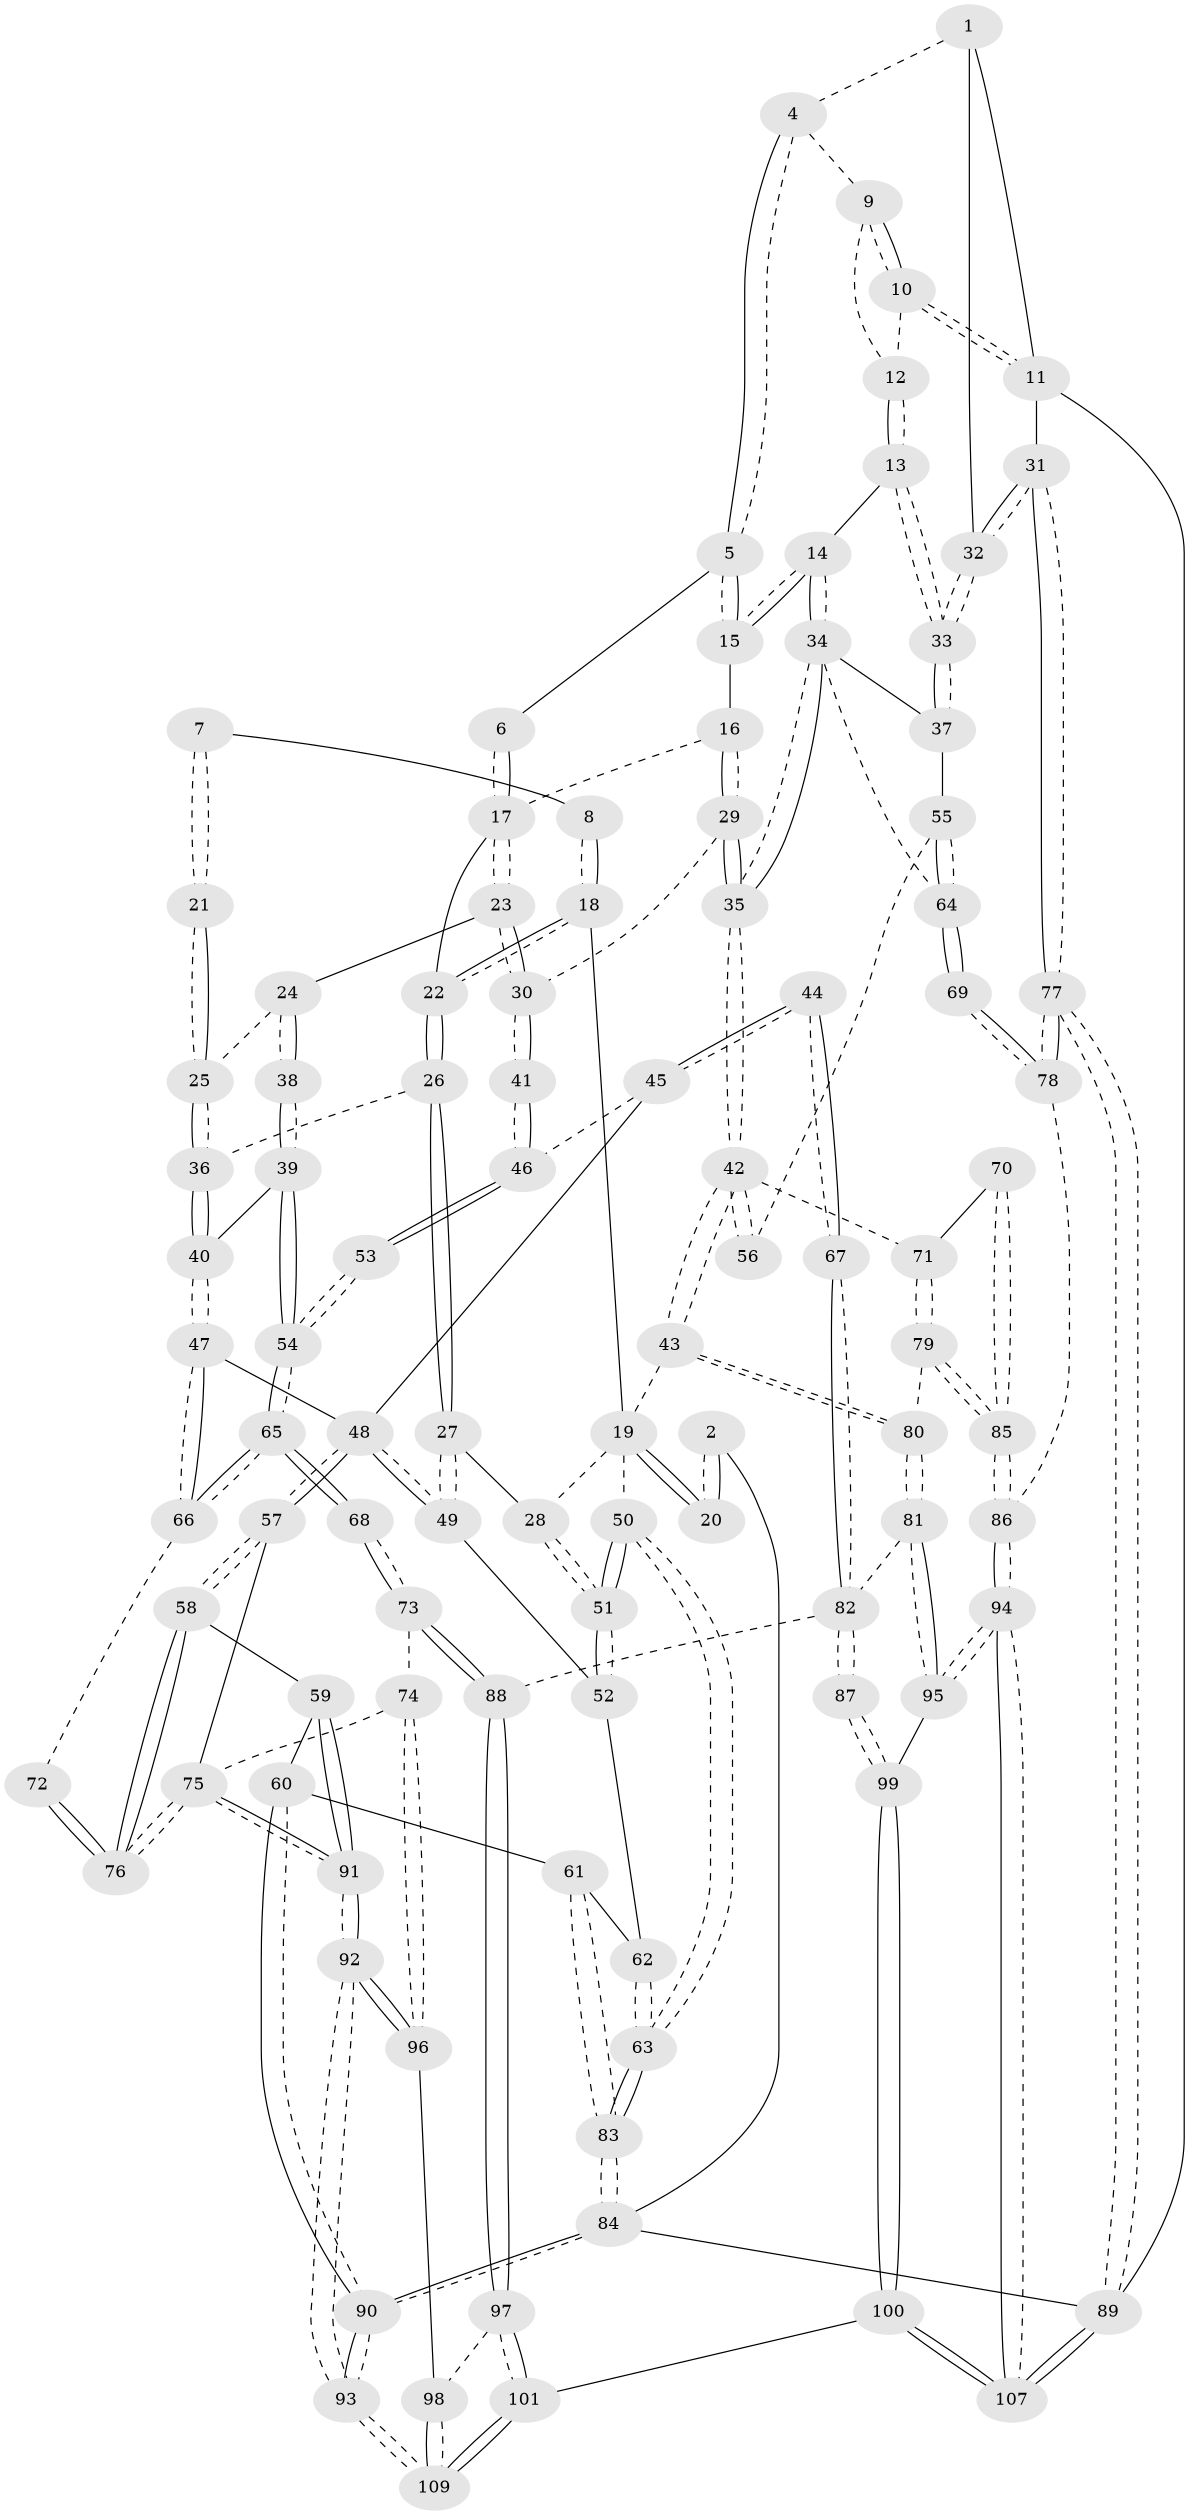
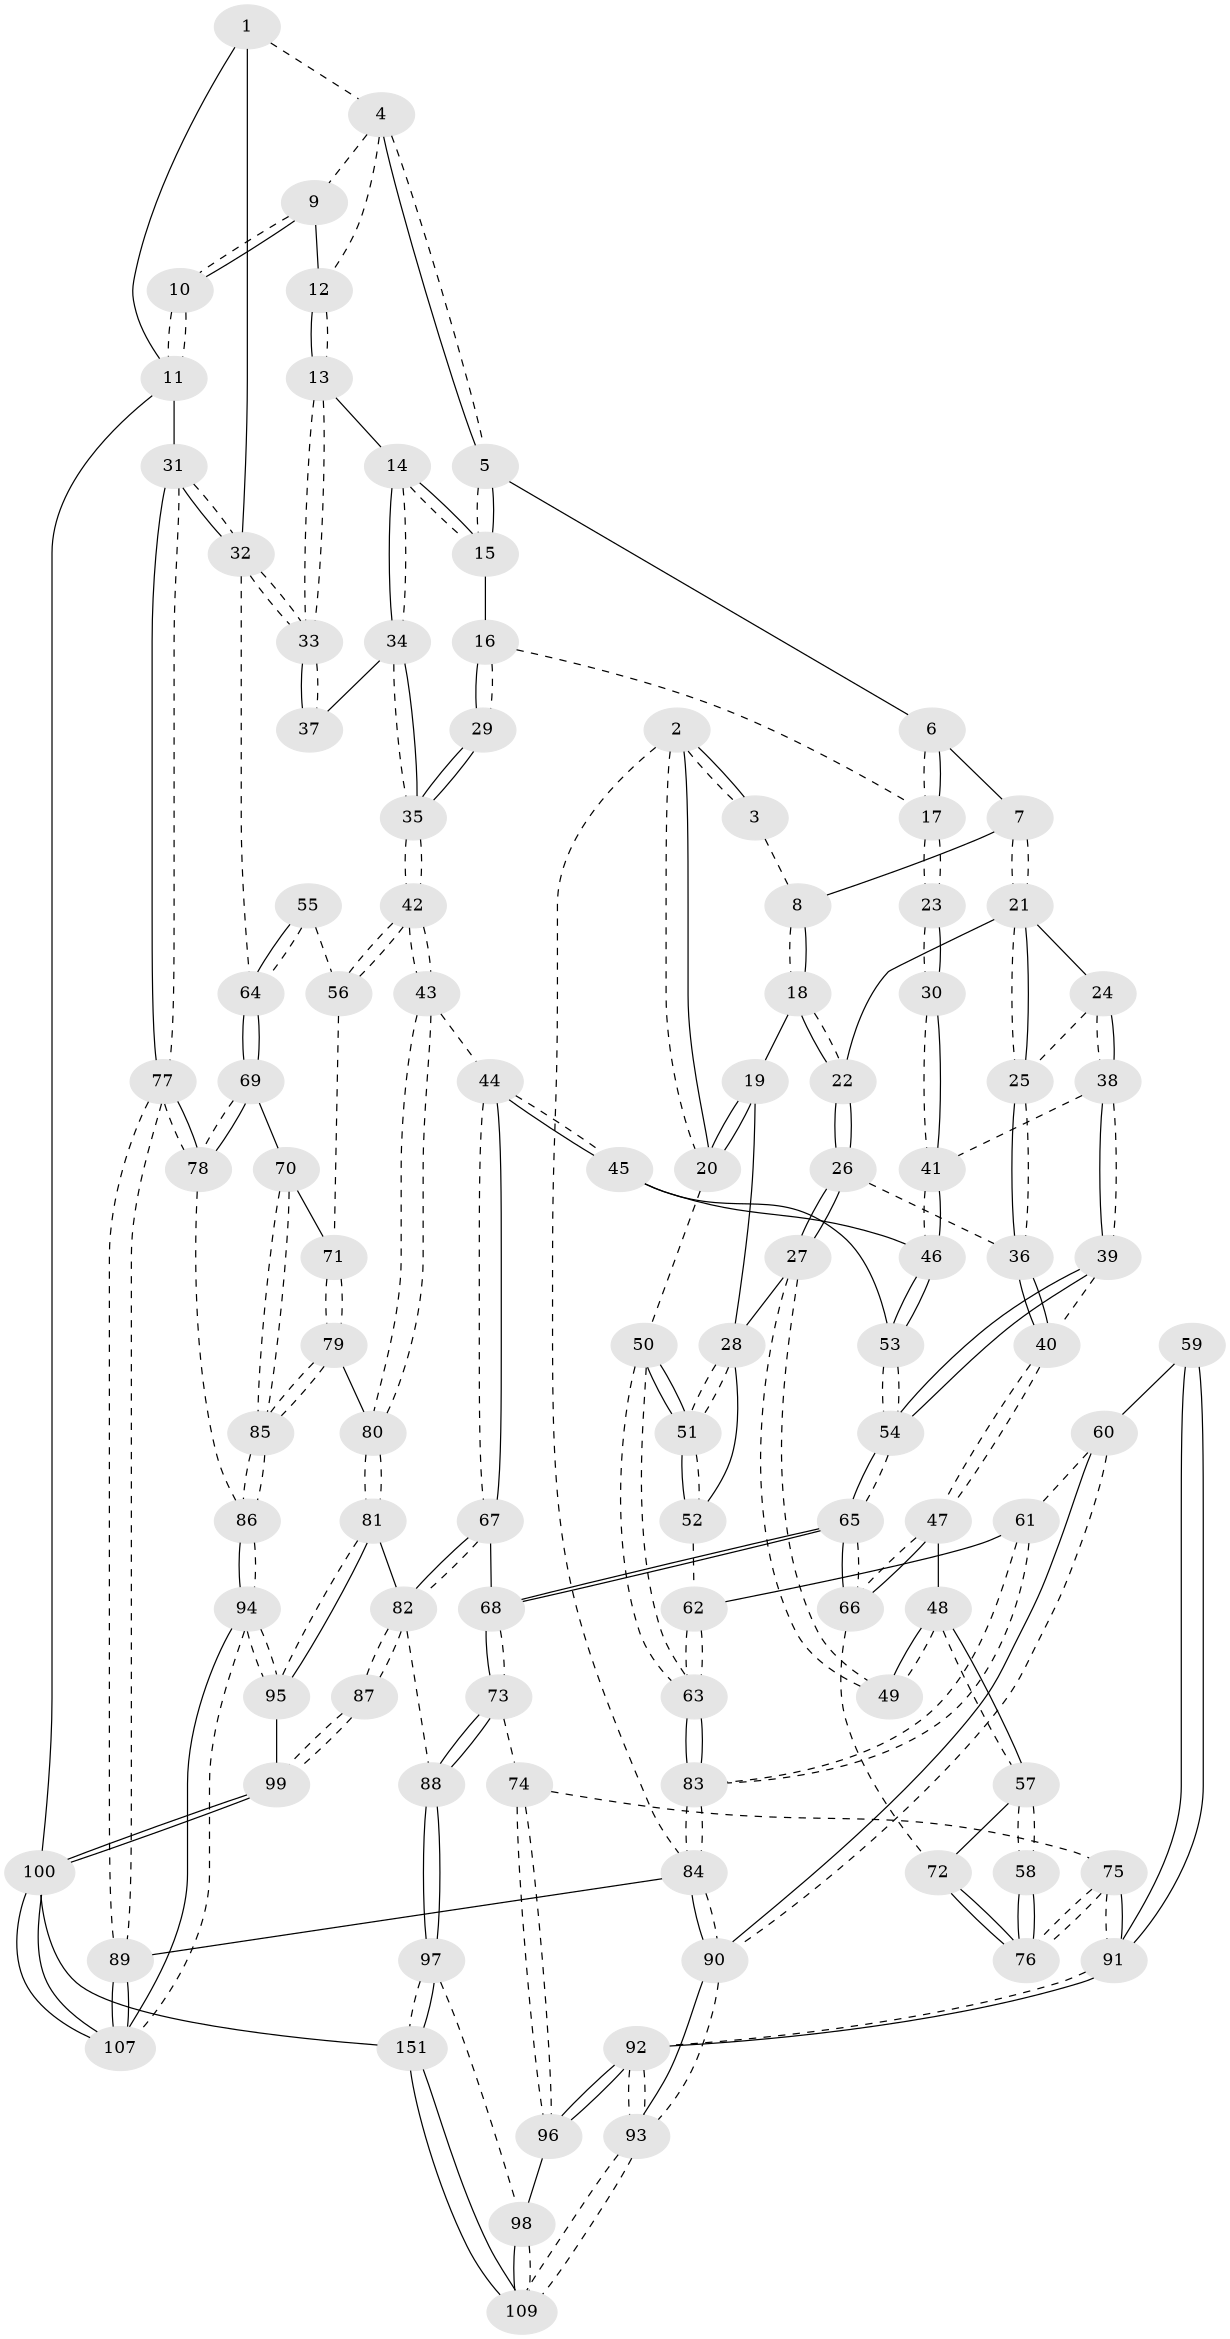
(855, 294) -> (317, 247)
(899, 335) -> (365, 207)
(942, 774) -> none
none -> (976, 774)
(869, 780) -> (241, 774)
none -> (755, 818)
(452, 901) -> (897, 967)
(642, 921) -> none
(395, 950) -> (1062, 950)
none -> (1036, 1118)
none -> (269, 1126)
(590, 1126) -> (775, 1215)
(817, 1207) -> (336, 1126)
(244, 1213) -> (1077, 1301)
(510, 1258) -> (788, 1208)
(1184, 1325) -> (52, 1106)
(647, 1389) -> (459, 1038)
(919, 1389) -> (354, 1389)
(580, 1477) -> (749, 1219)
(624, 1477) -> (676, 1257)
none -> (491, 1565)
(880, 1565) -> (388, 1565)
(526, 1609) -> (736, 1438)
(233, 1653) -> (988, 1824)
(254, 1653) -> none
(428, 1829) -> (1065, 1477)
(624, 1829) -> (694, 1570)
(779, 1859) -> (553, 1295)
(525, 2400) -> (412, 2049)
